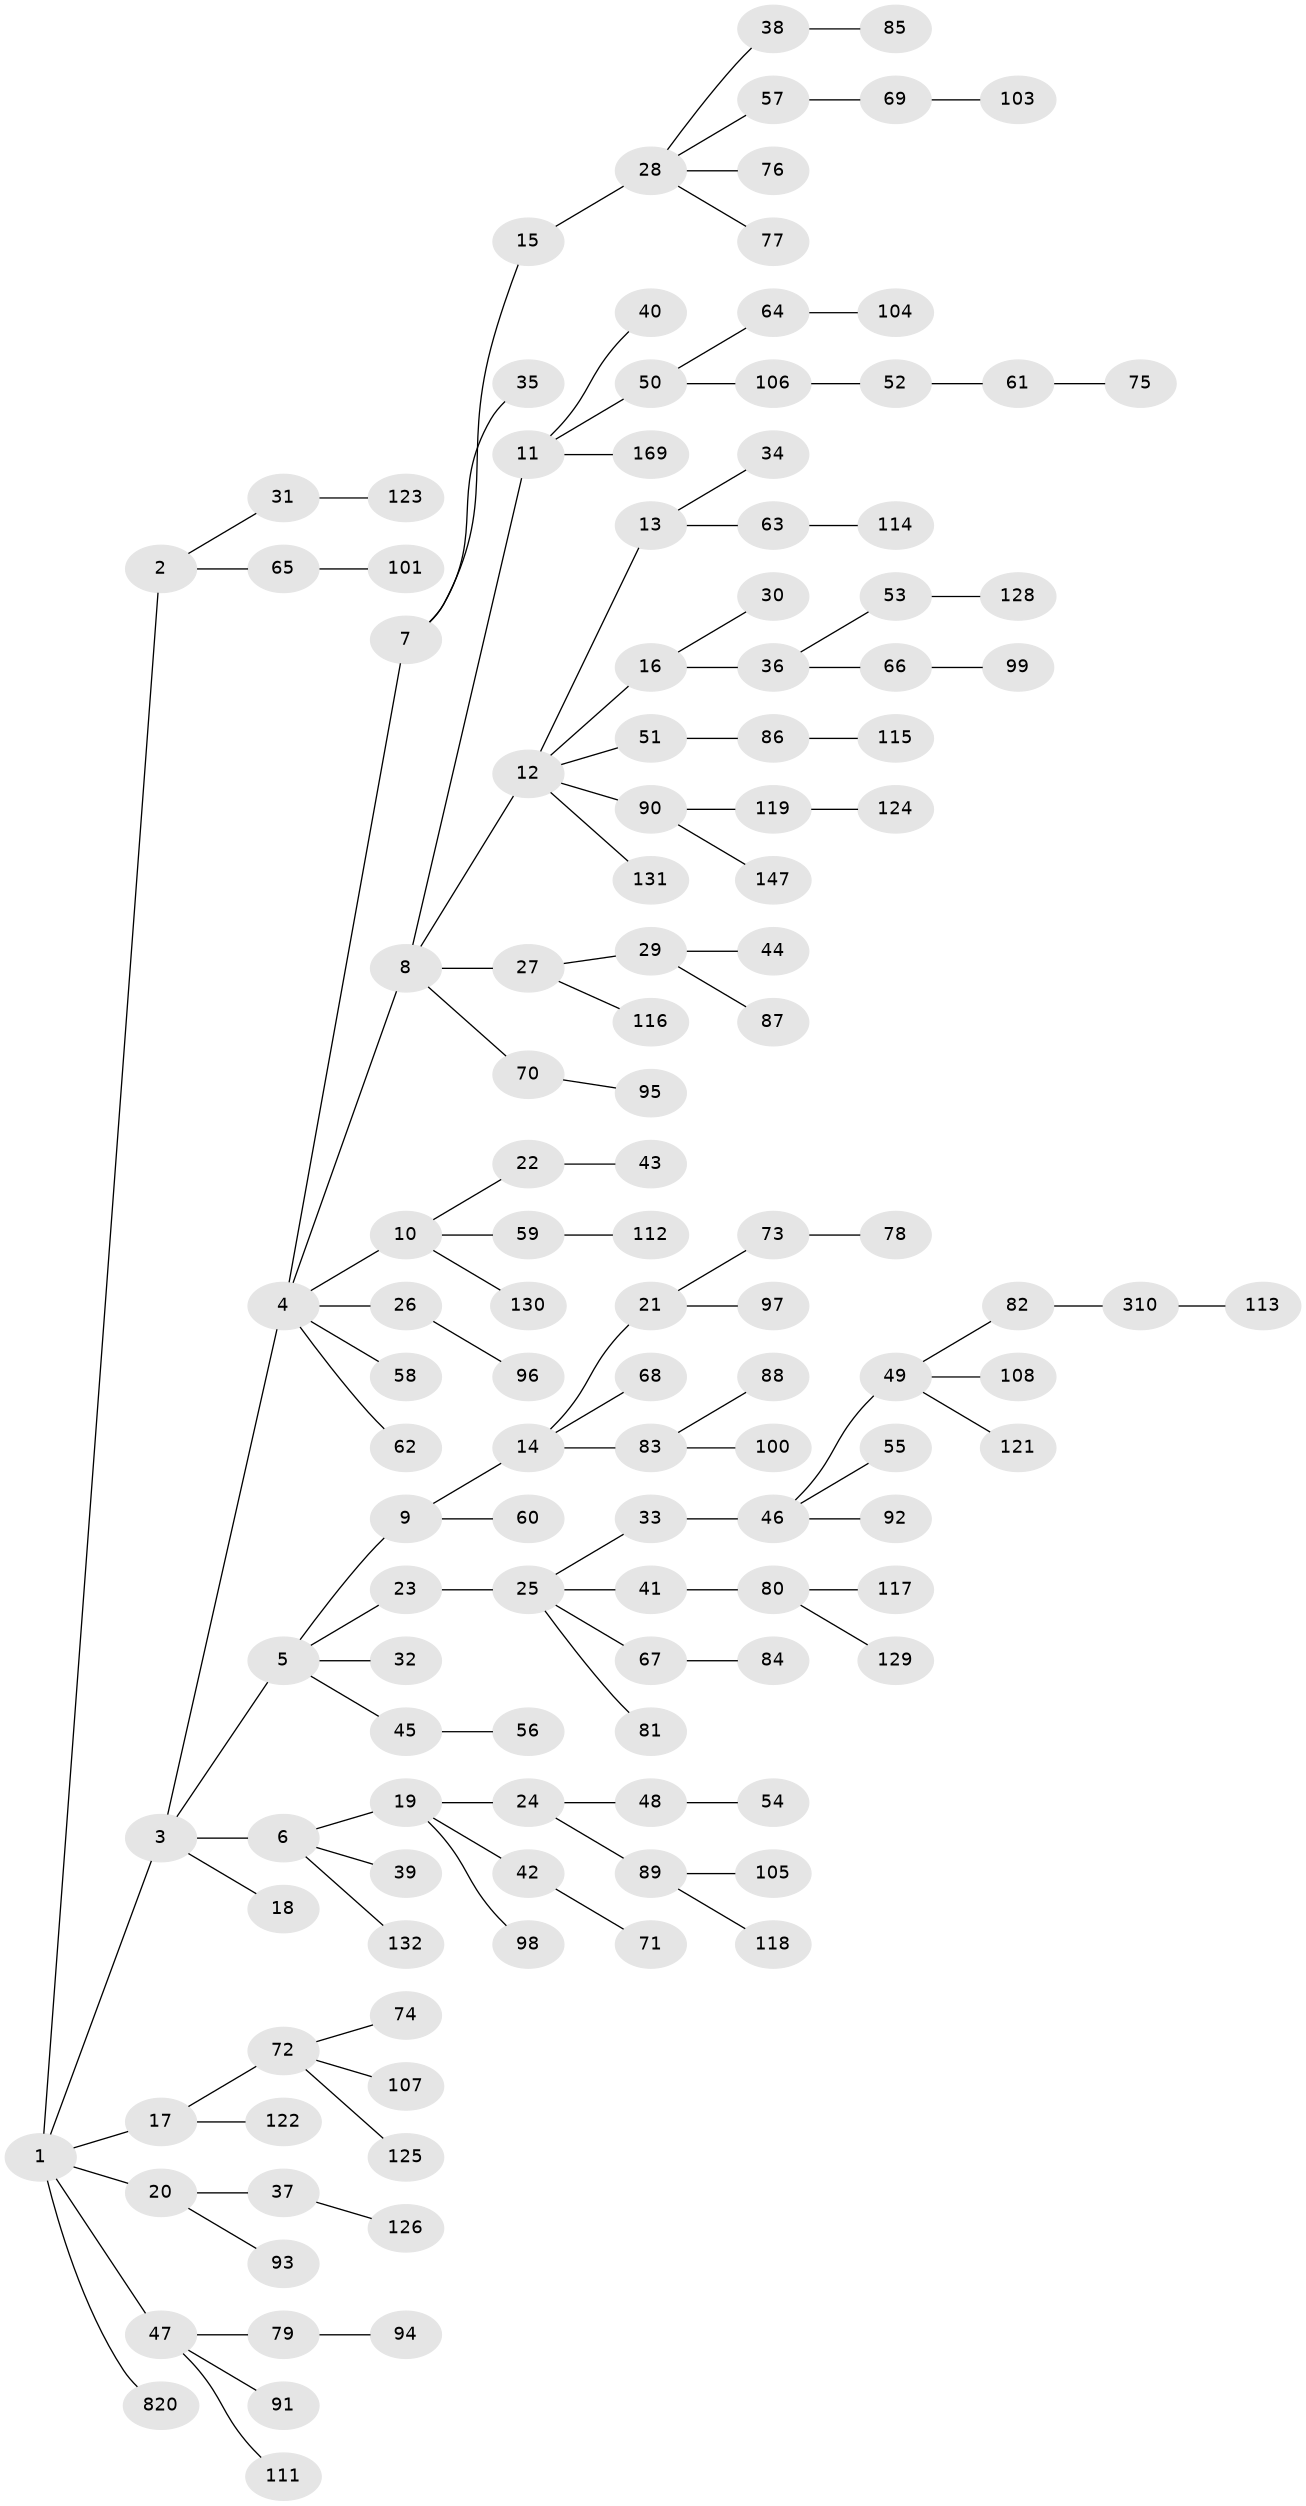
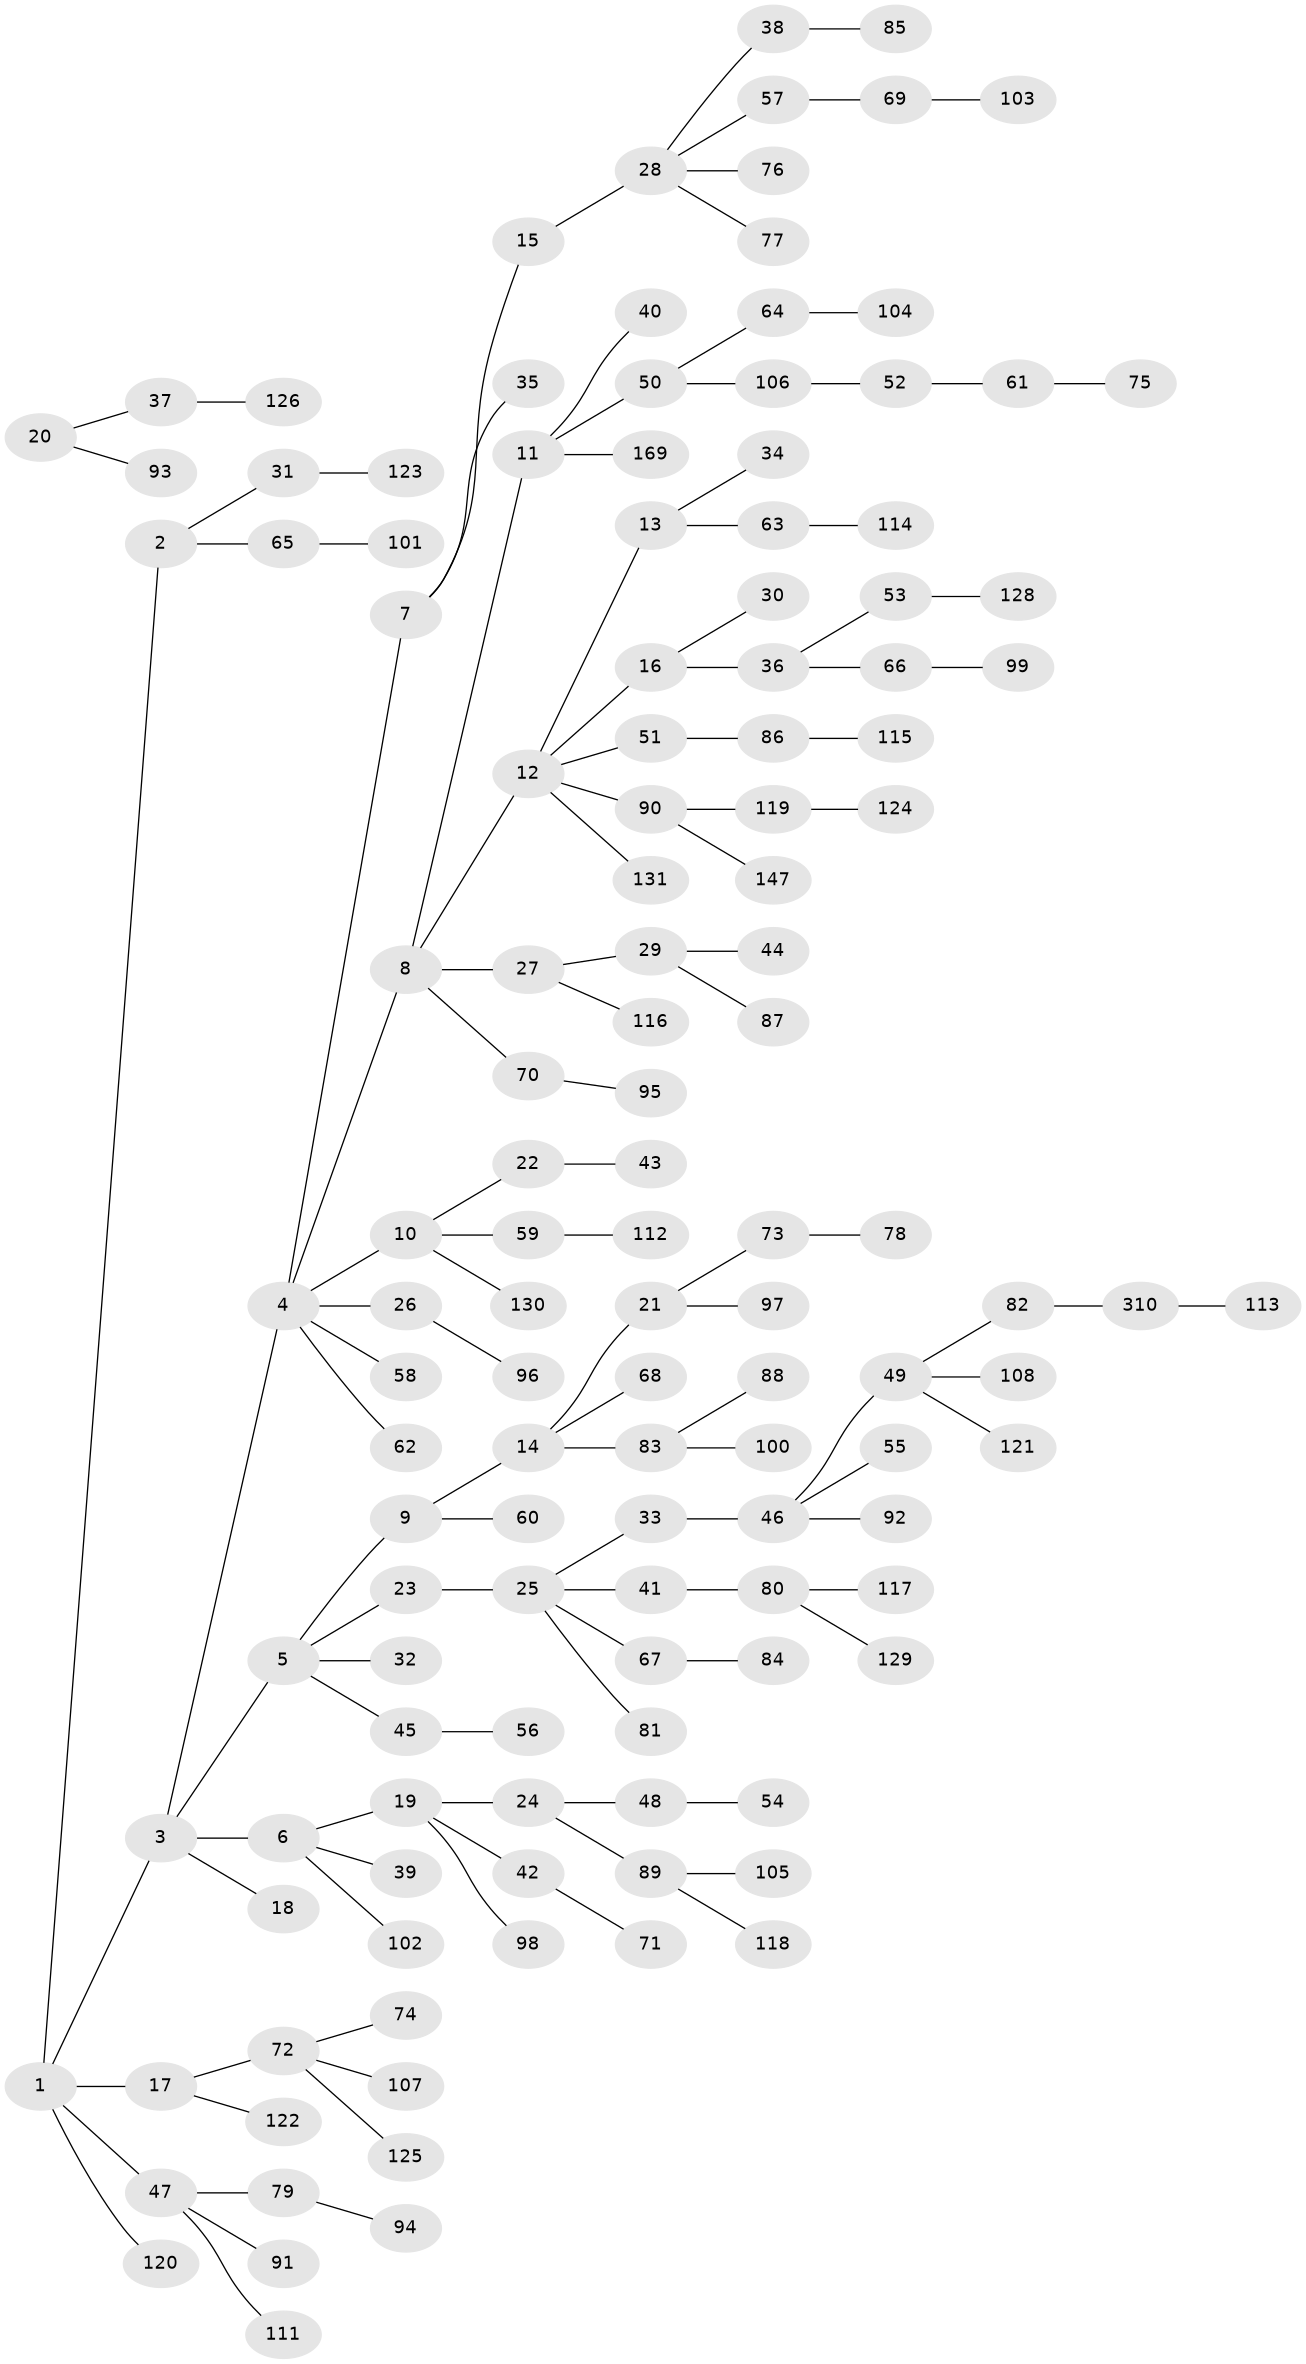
(406, 1945) -> (406, 1945)
(101, 2175) -> none
(161, 2406) -> (161, 2264)
